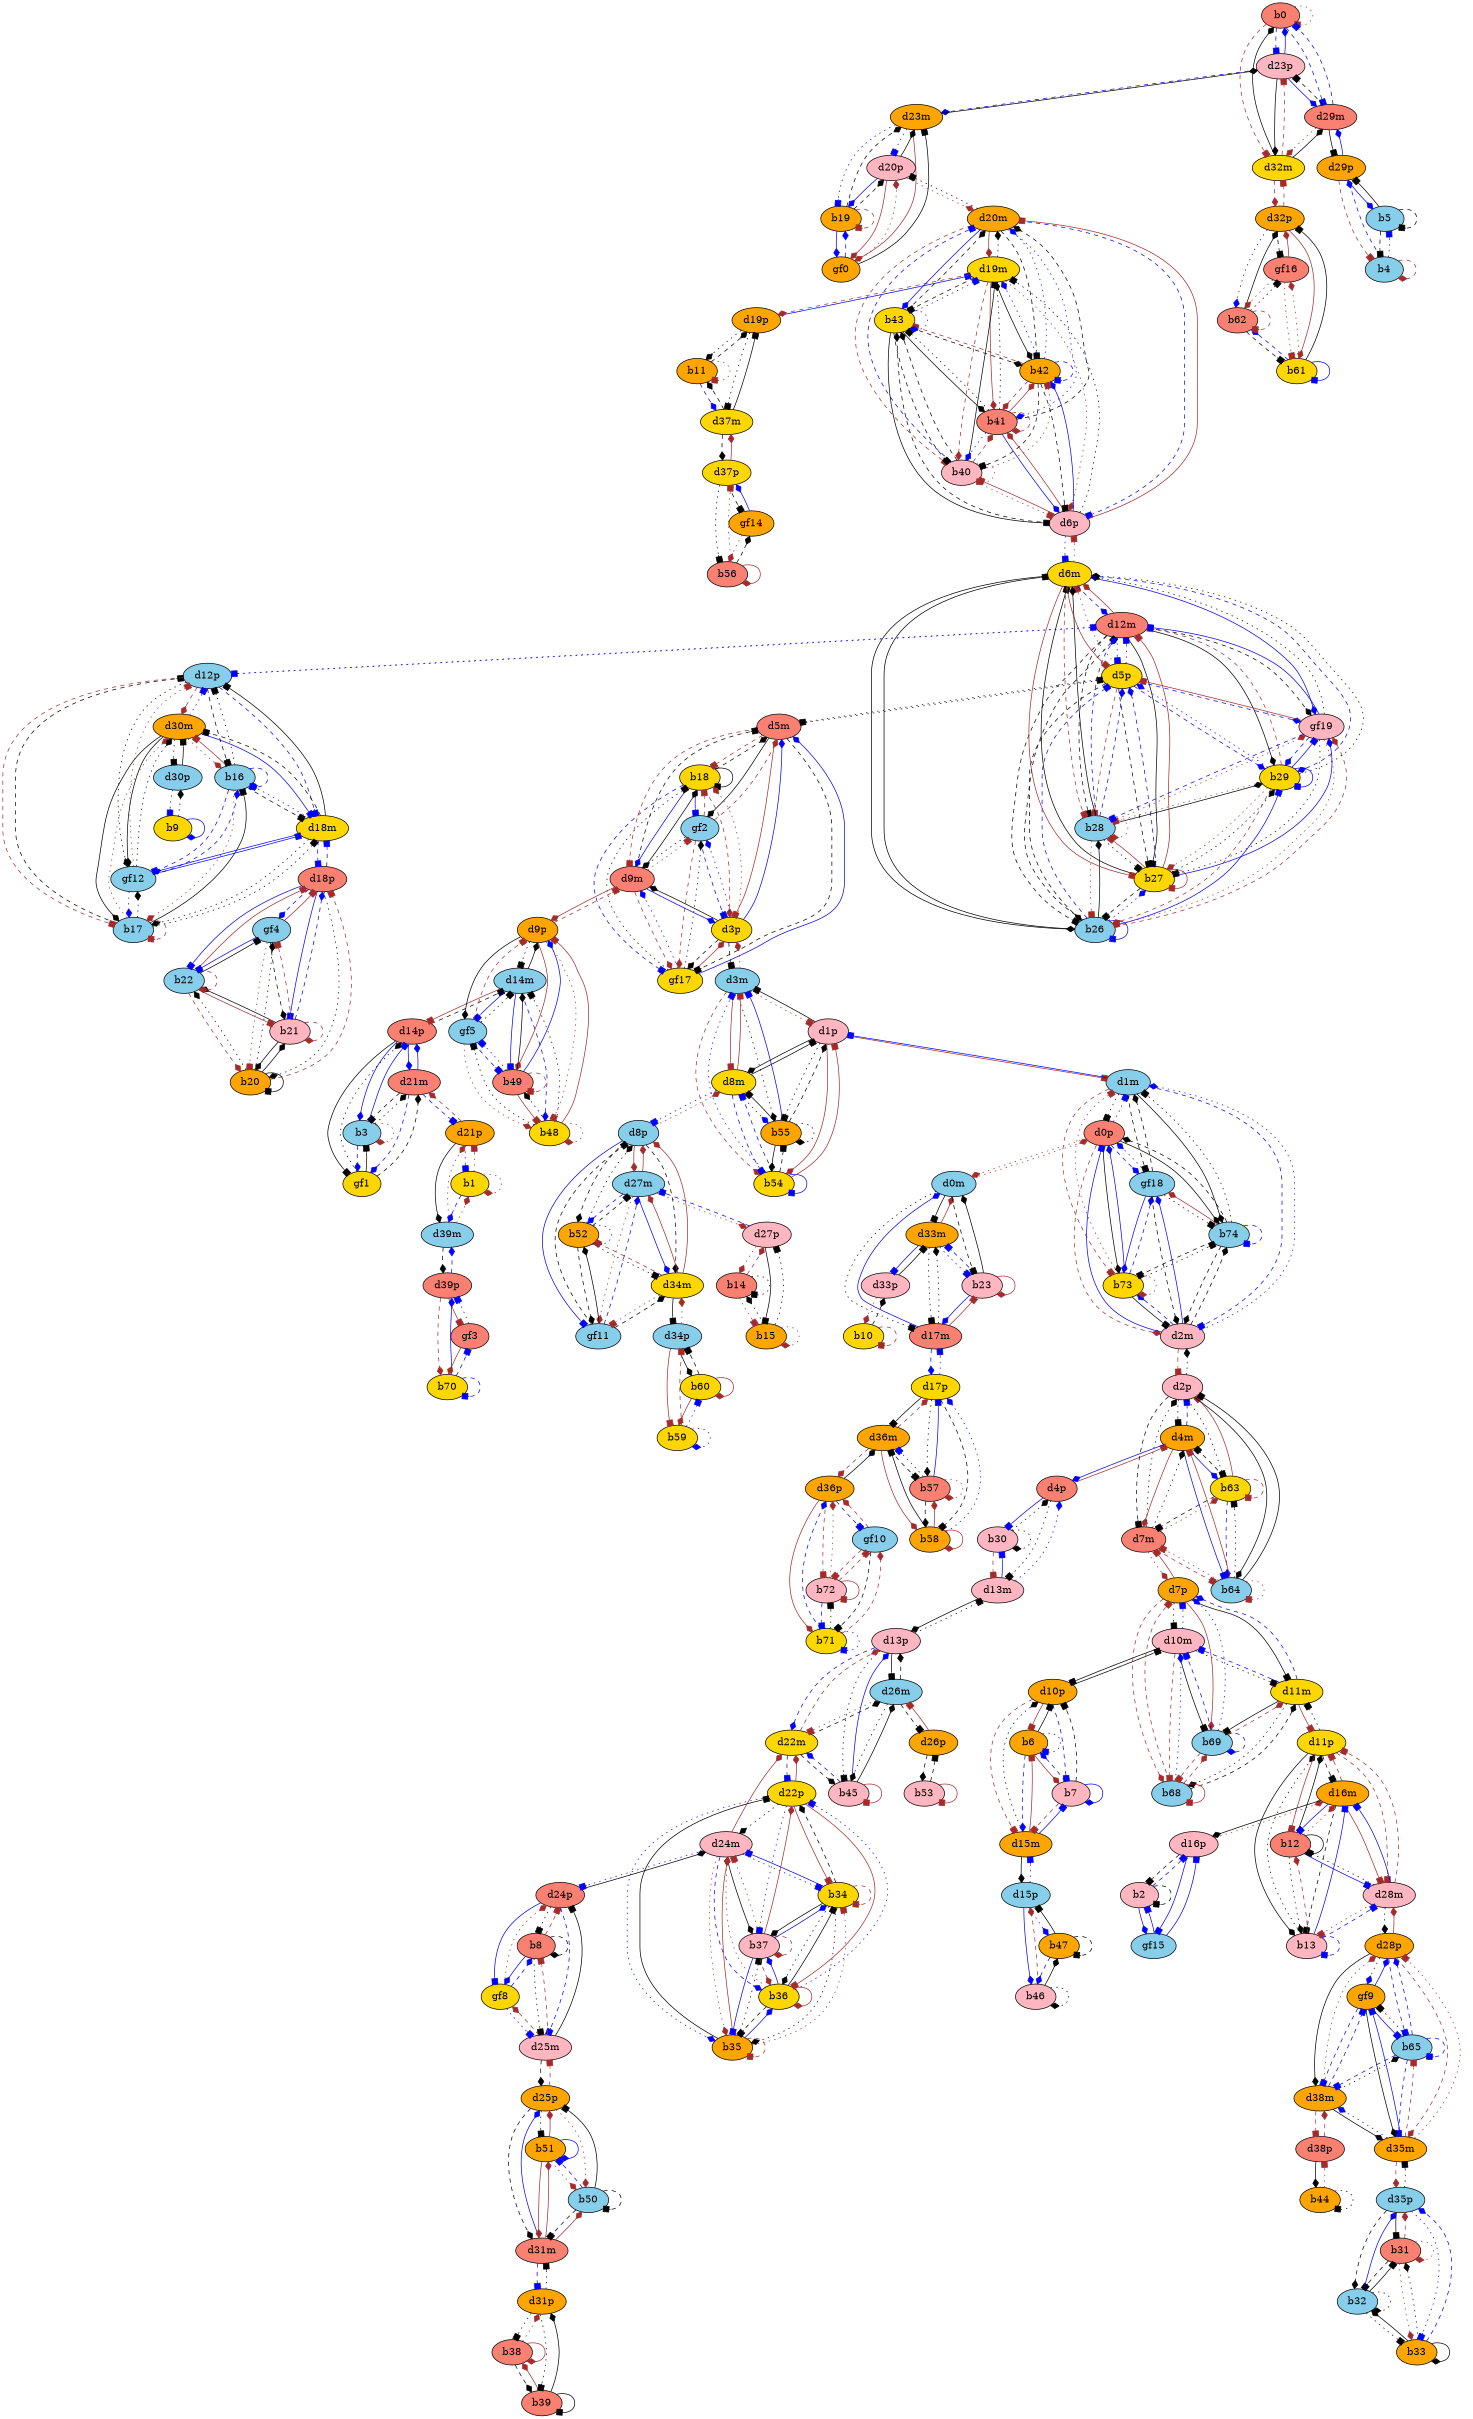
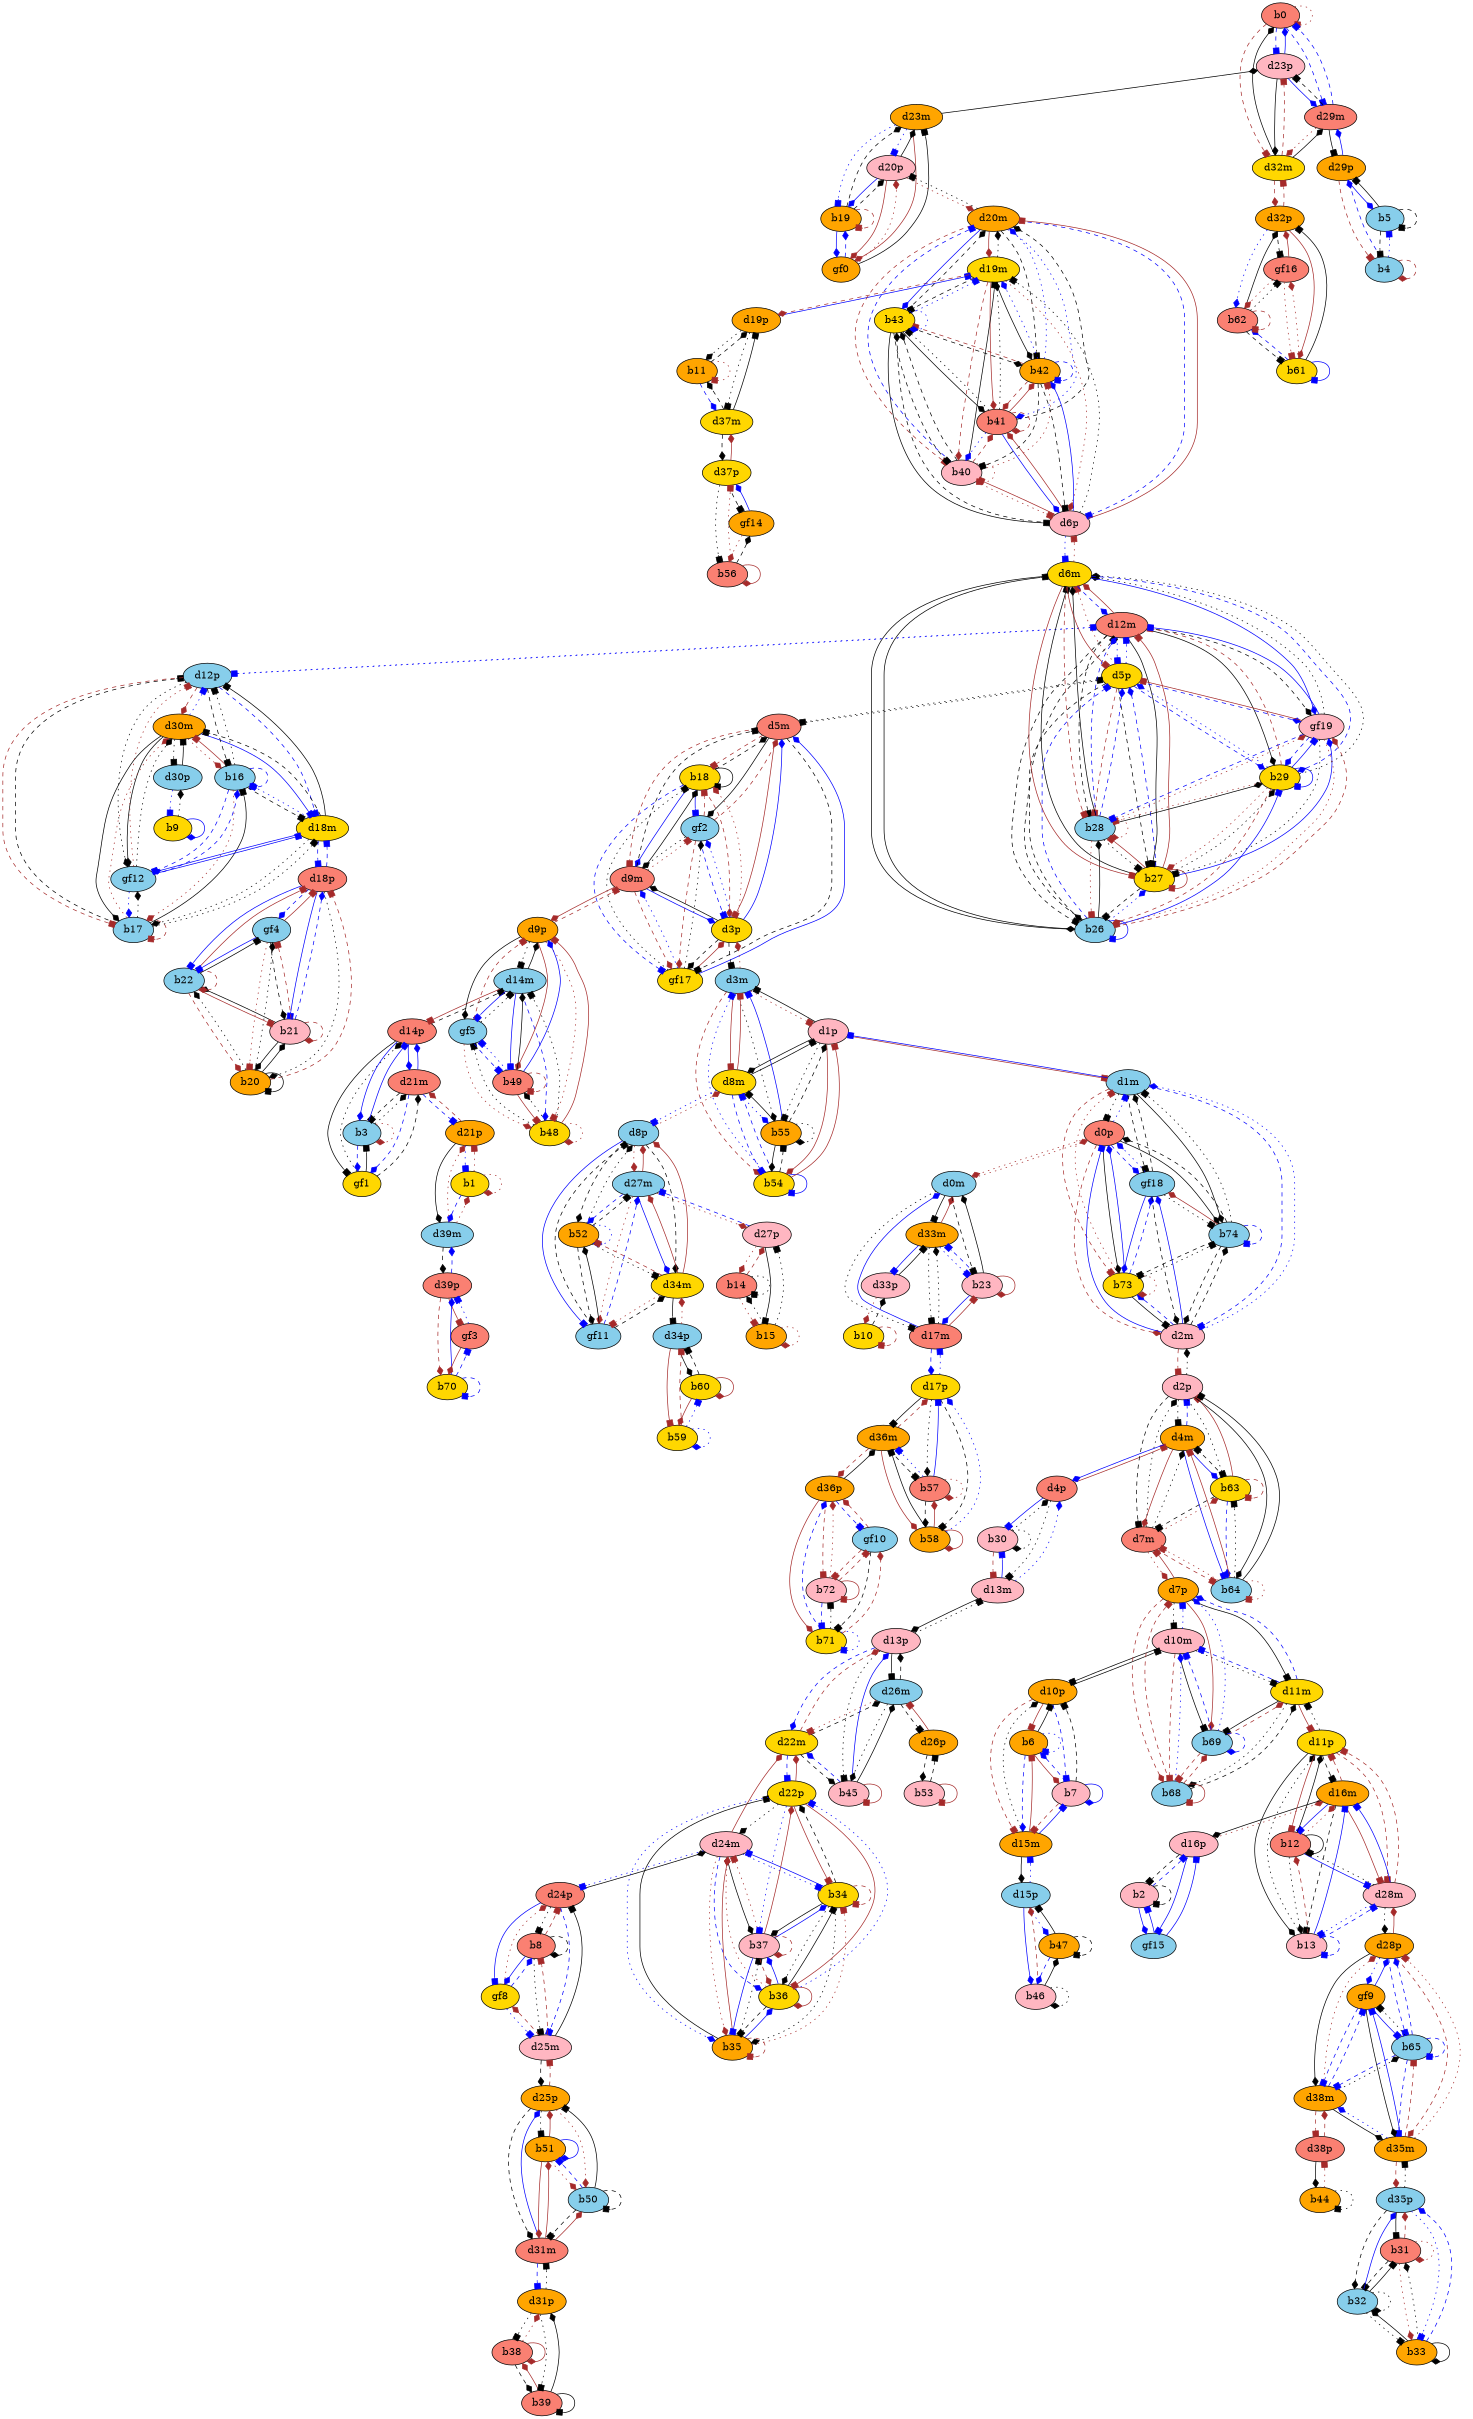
(1103, 90) -> none
(634, 1154) -> (634, 1154)
(1348, 1918) -> (1348, 1918)
